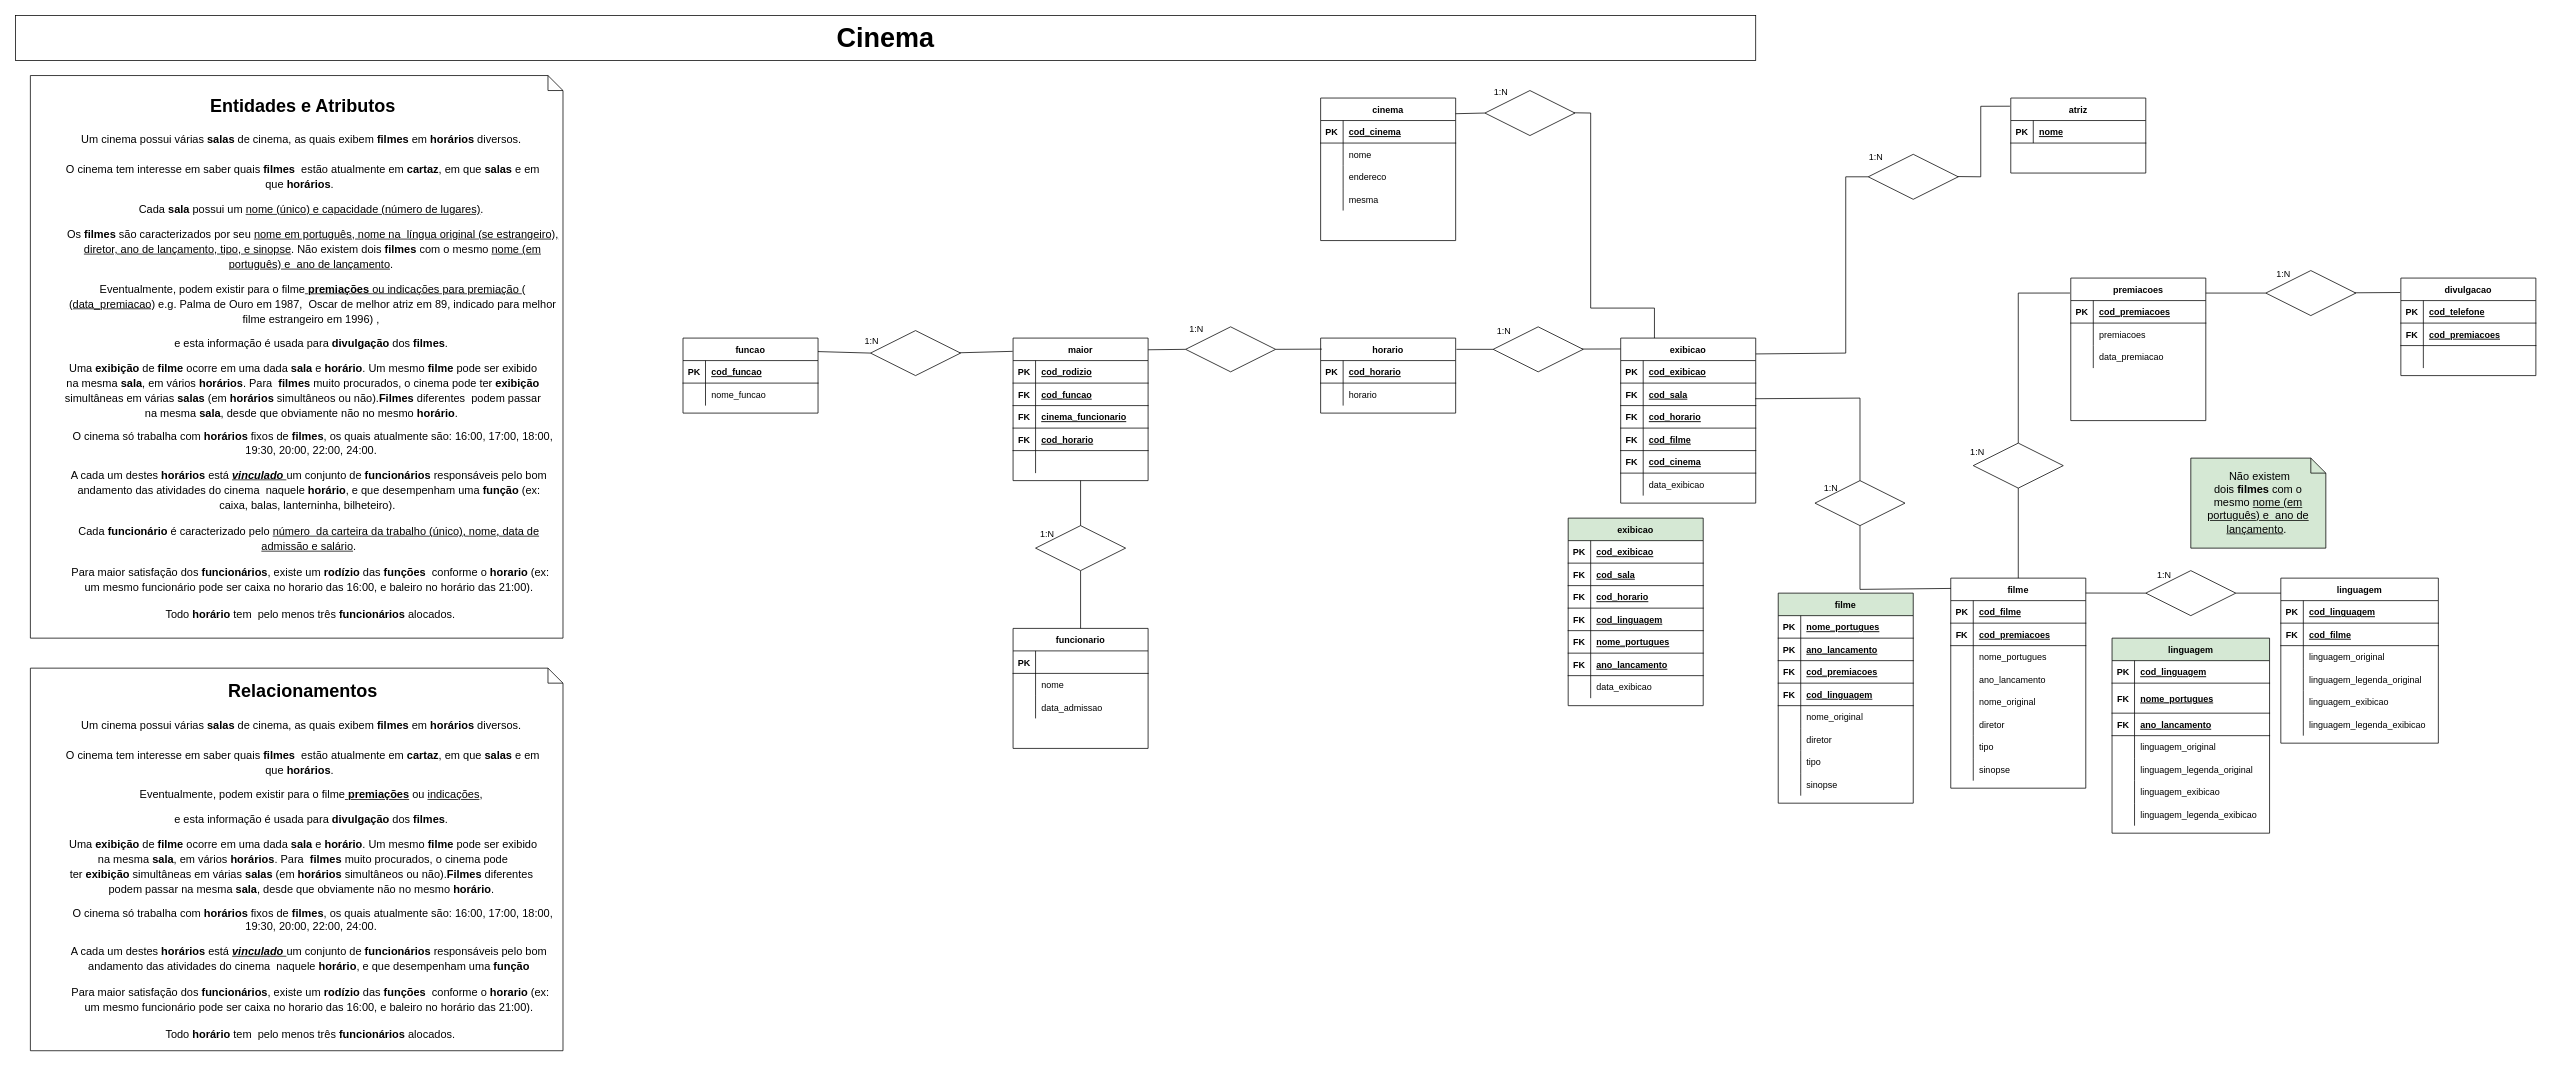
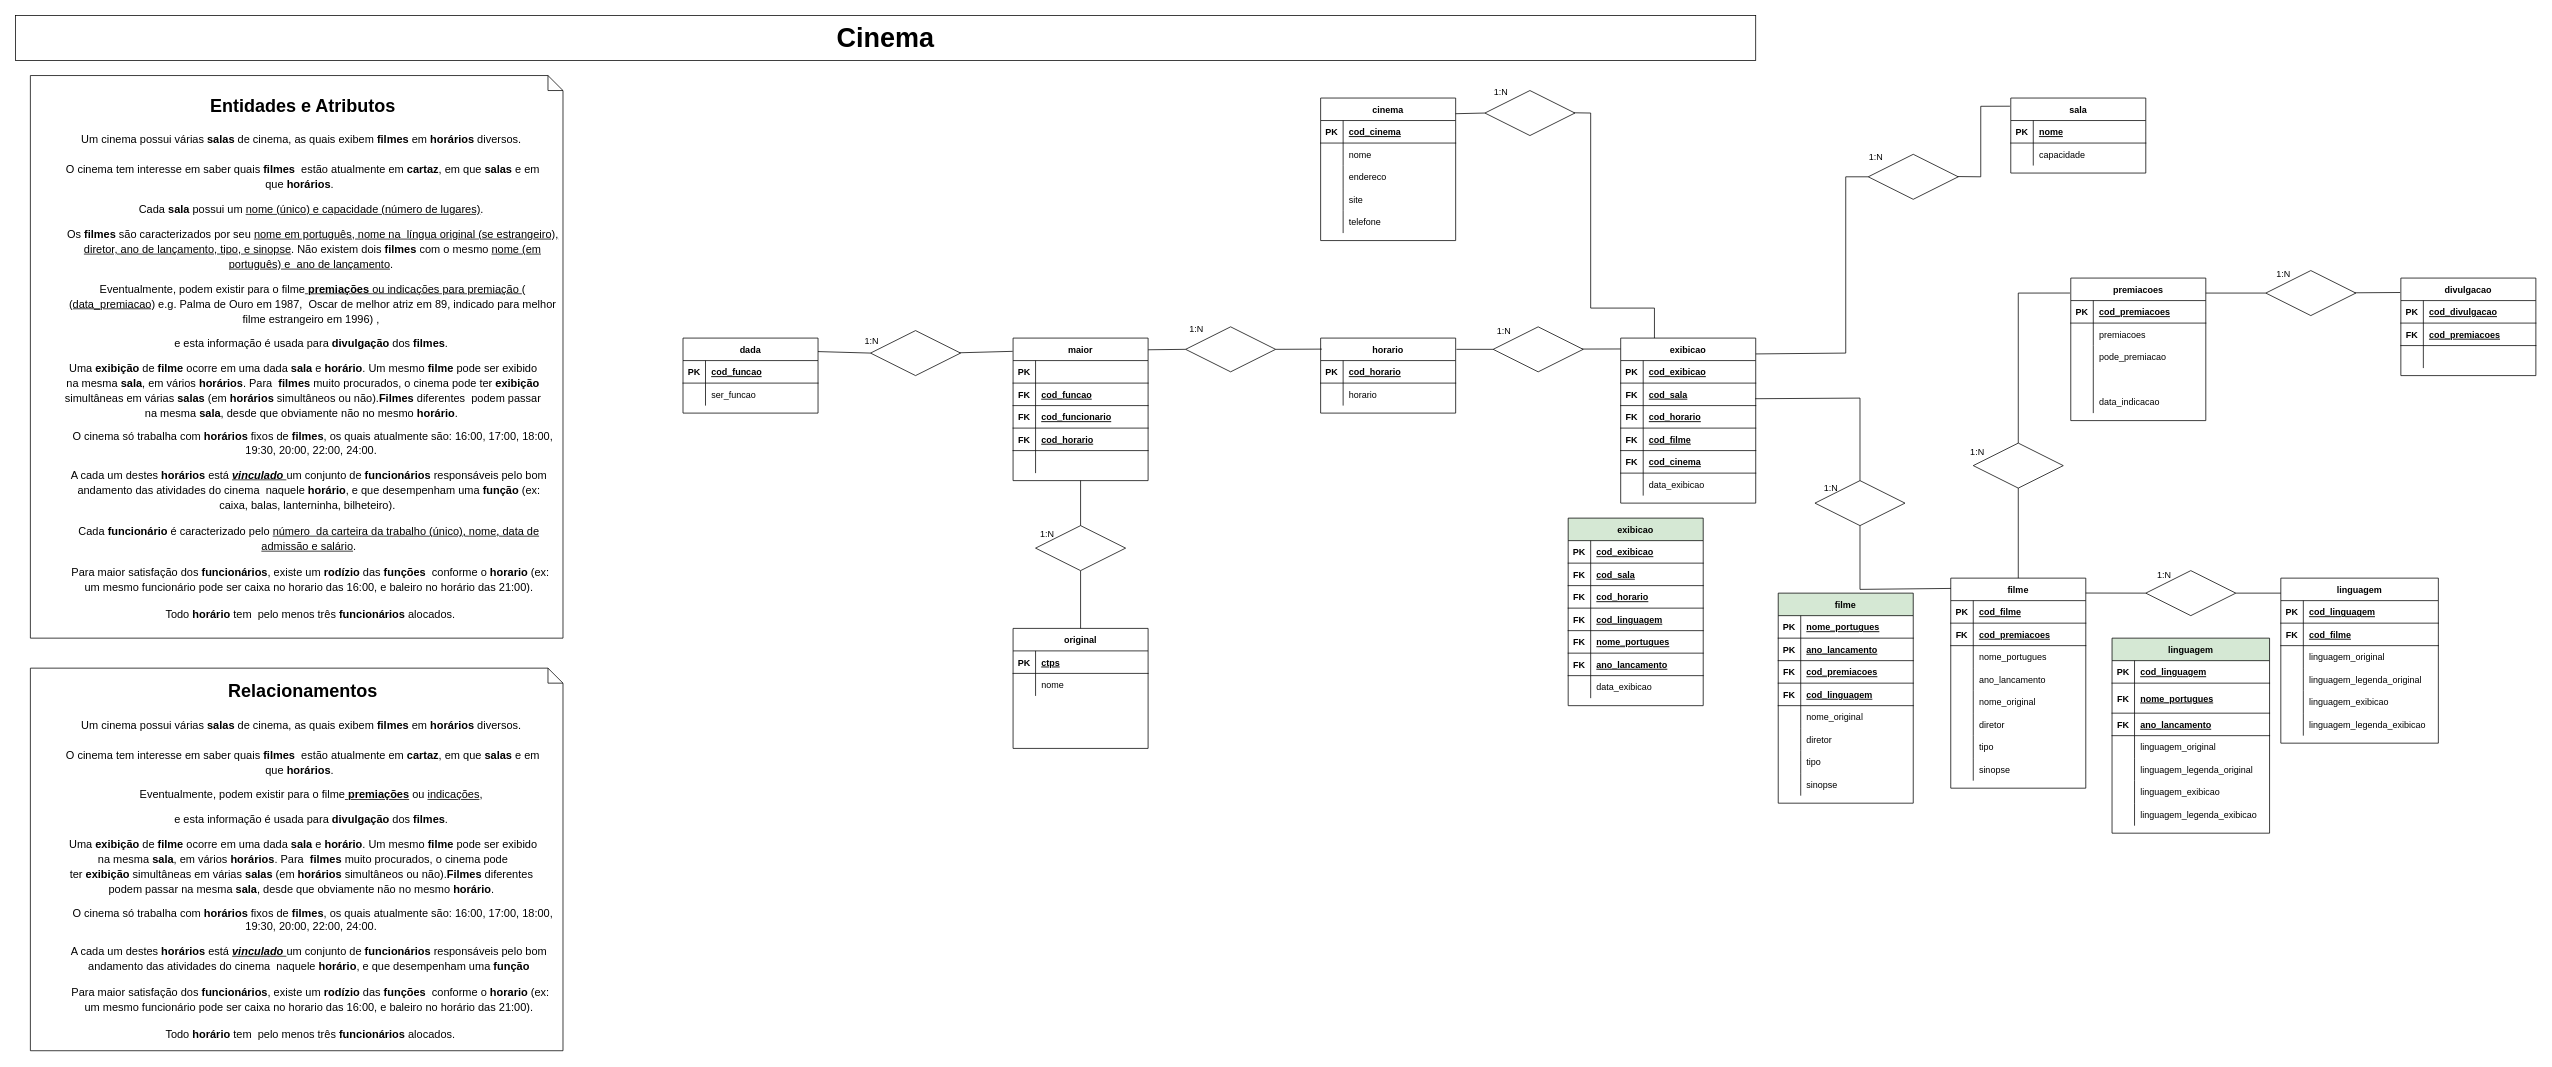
(2078, 110) -> (2078, 110)
none -> (2089, 154)
(1361, 200) -> (1357, 200)
none -> (1399, 222)
(2458, 312) -> (2461, 312)
(750, 350) -> (750, 350)
(2133, 357) -> (2133, 357)
(1092, 372) -> none
(739, 395) -> (736, 395)
none -> (2149, 402)
(1083, 417) -> (1076, 417)
(2258, 503) -> none
(1080, 640) -> (1080, 640)
none -> (1092, 662)
(1092, 707) -> none
